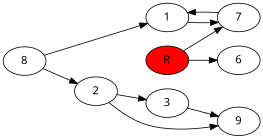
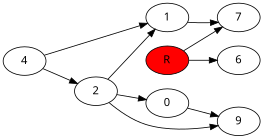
(207, 12) -> (129, 57)
(25, 61) -> (25, 61)
(167, 103) -> (167, 103)
